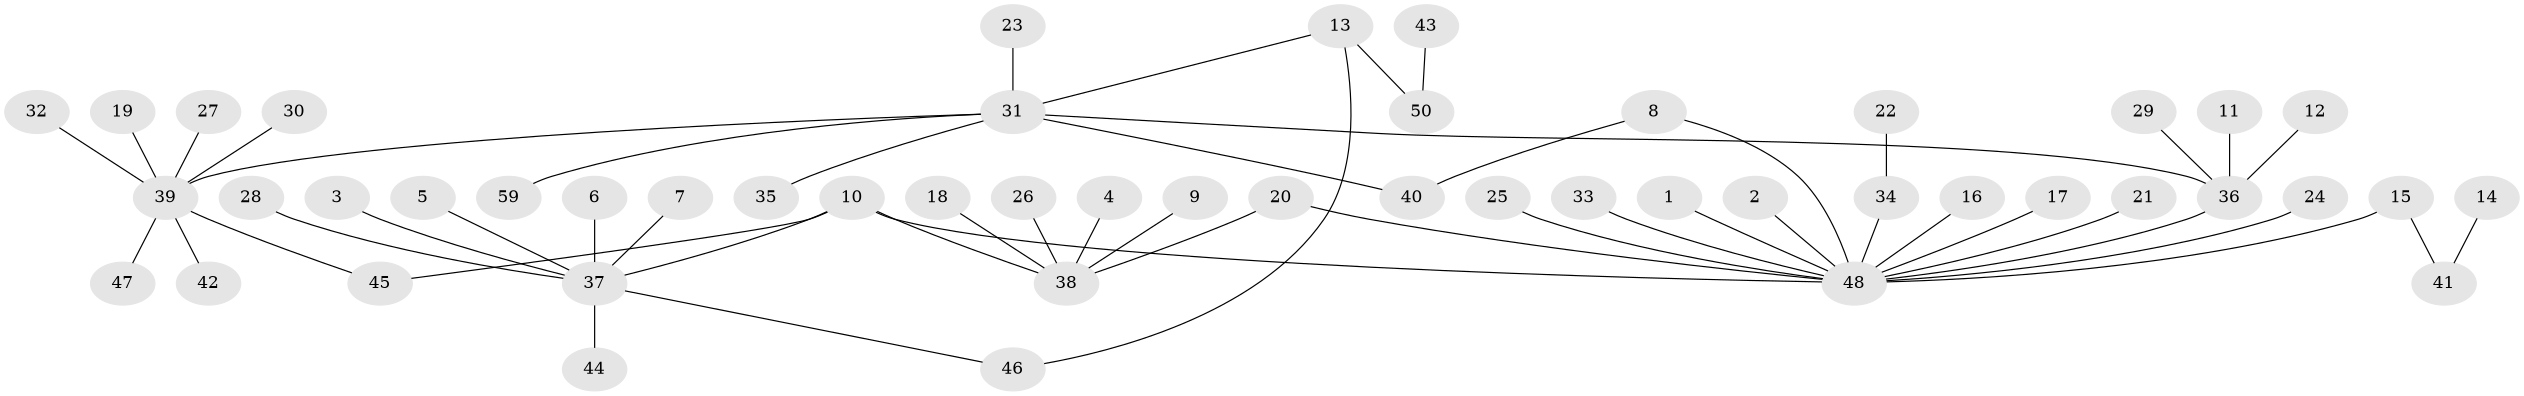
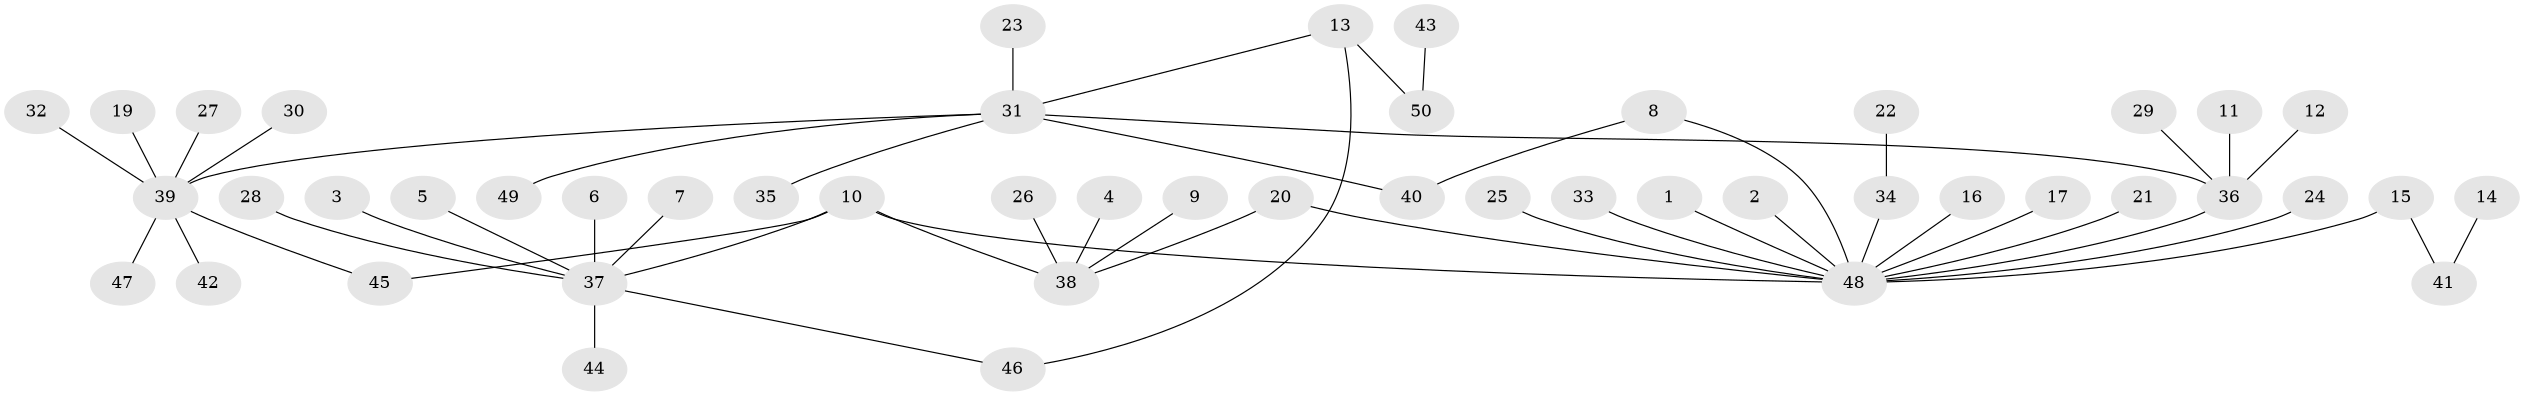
(509, 198) -> (509, 198)
(938, 198) -> none
